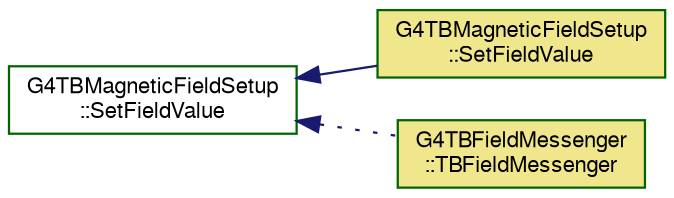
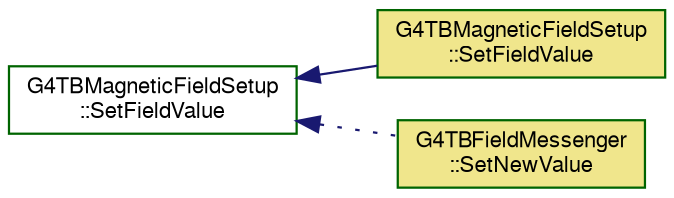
(521, 154) -> (521, 154)
